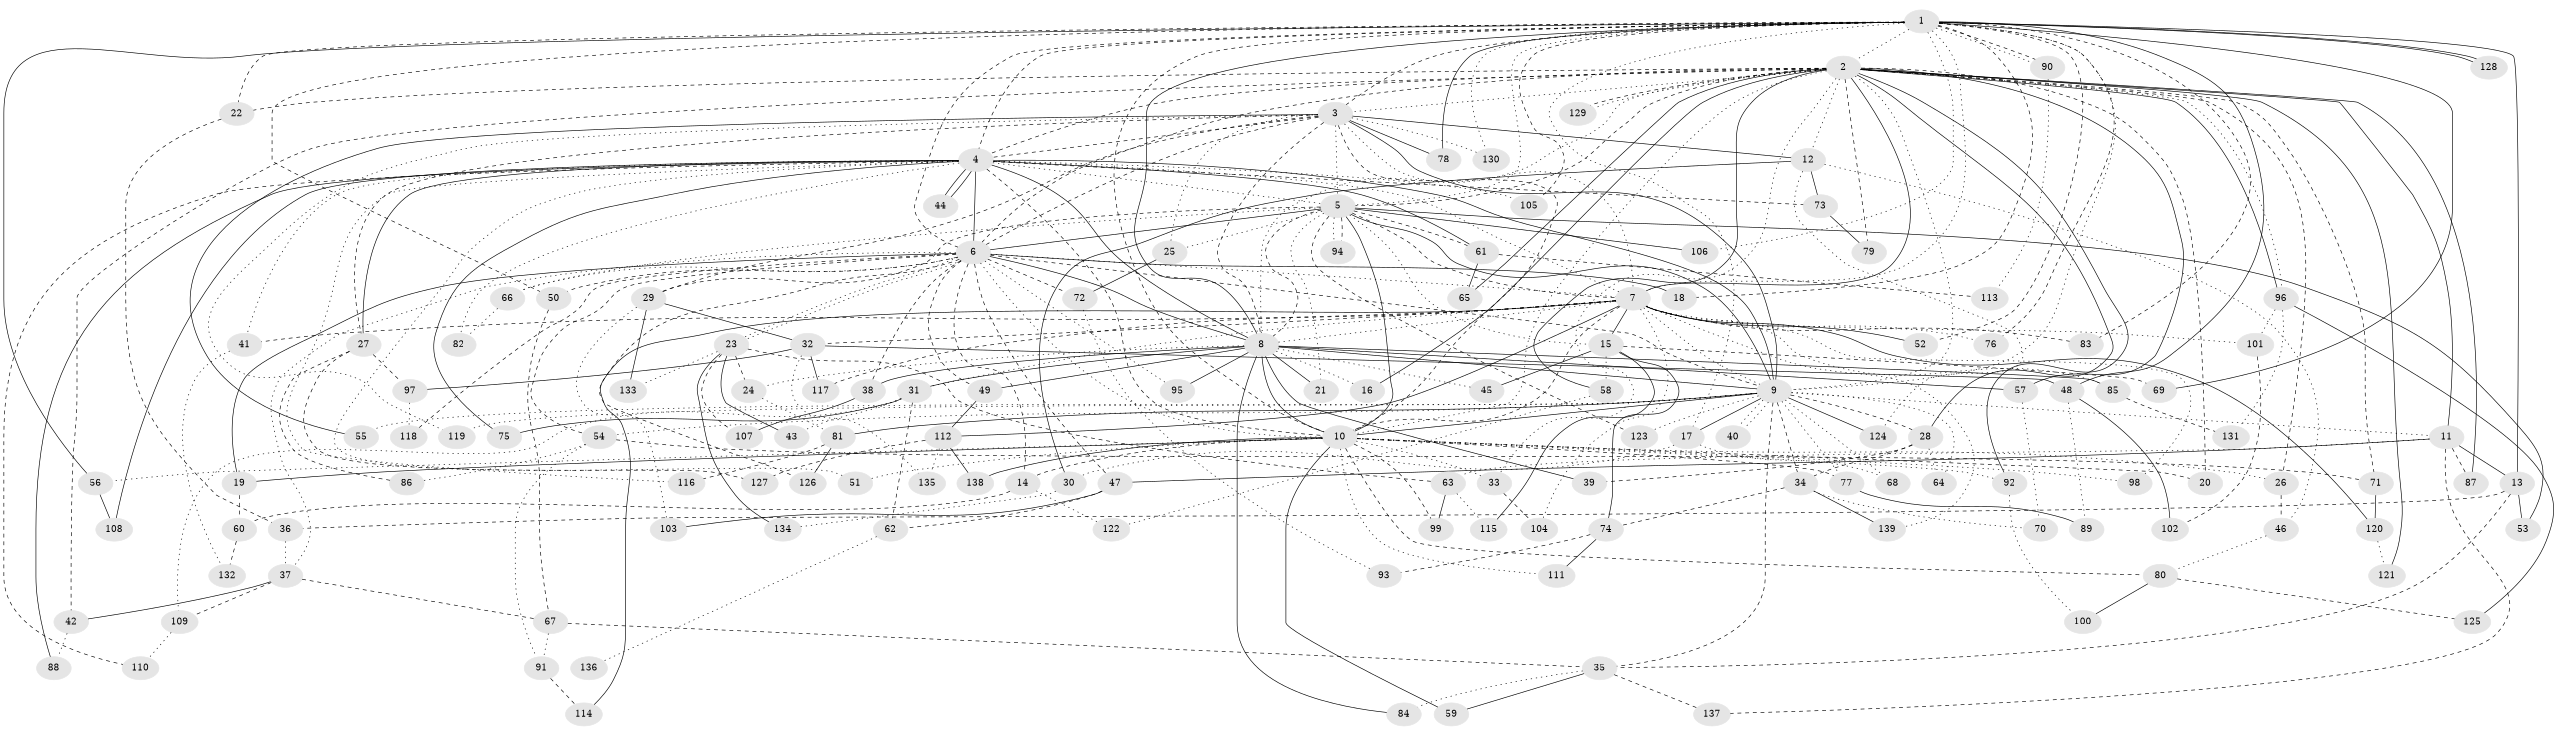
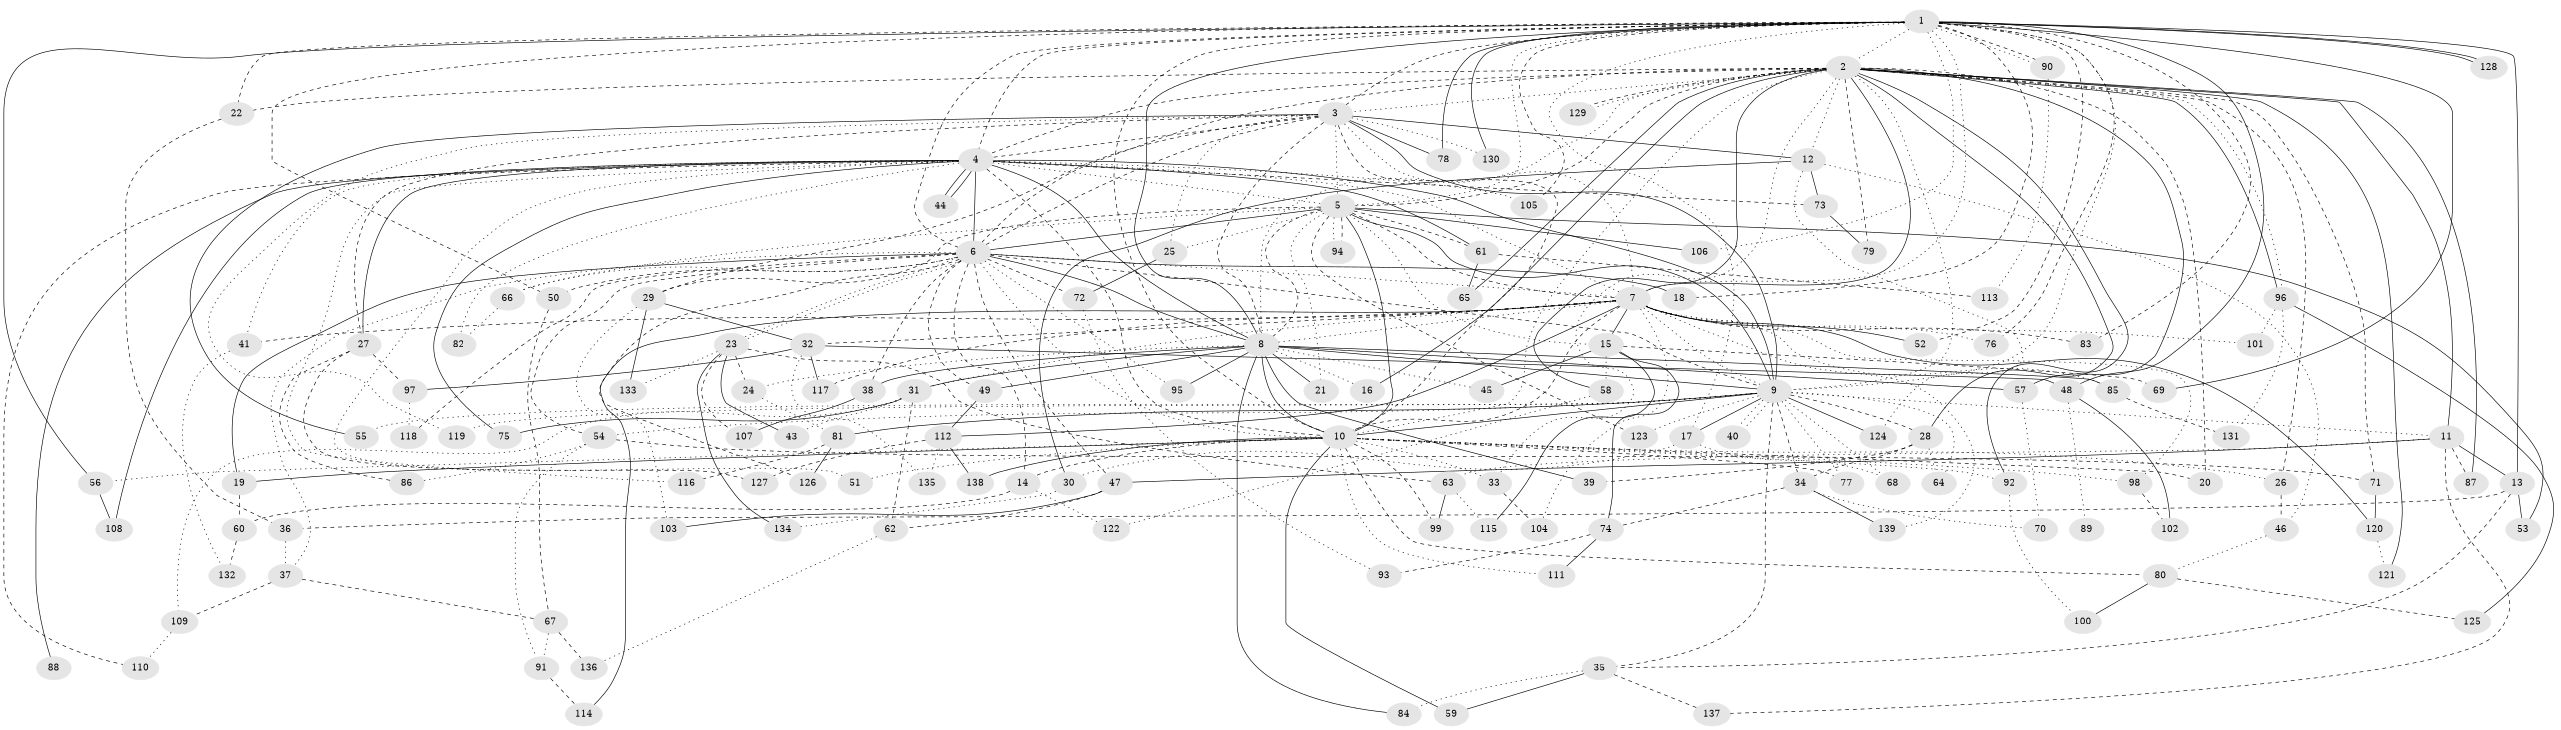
(1644, 29) -> (1644, 29)
(2254, 455) -> (2151, 505)
(1967, 507) -> none
(71, 622) -> none
(1075, 645) -> (570, 645)
